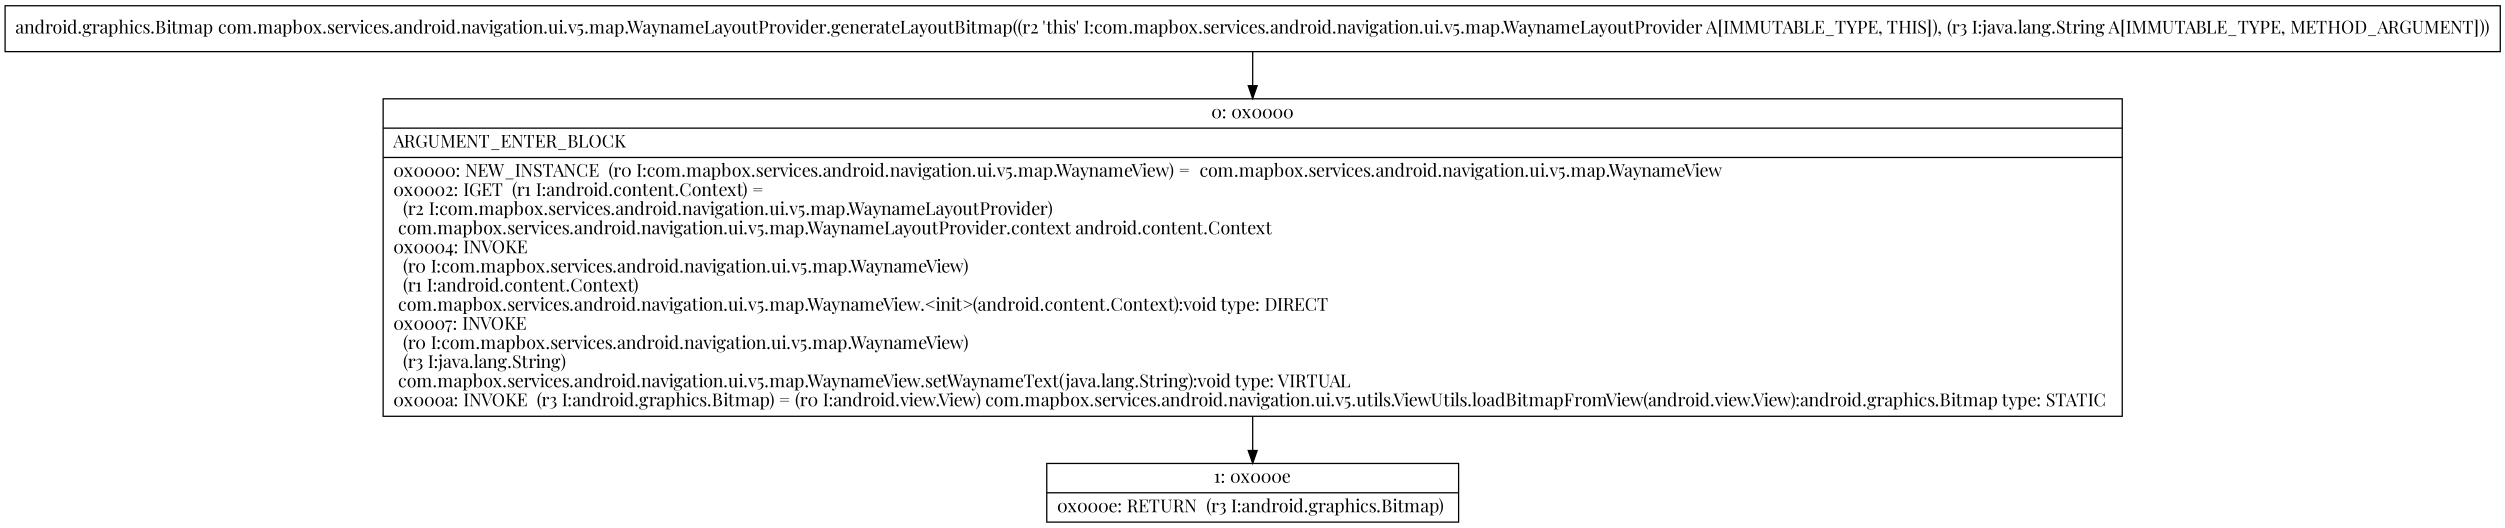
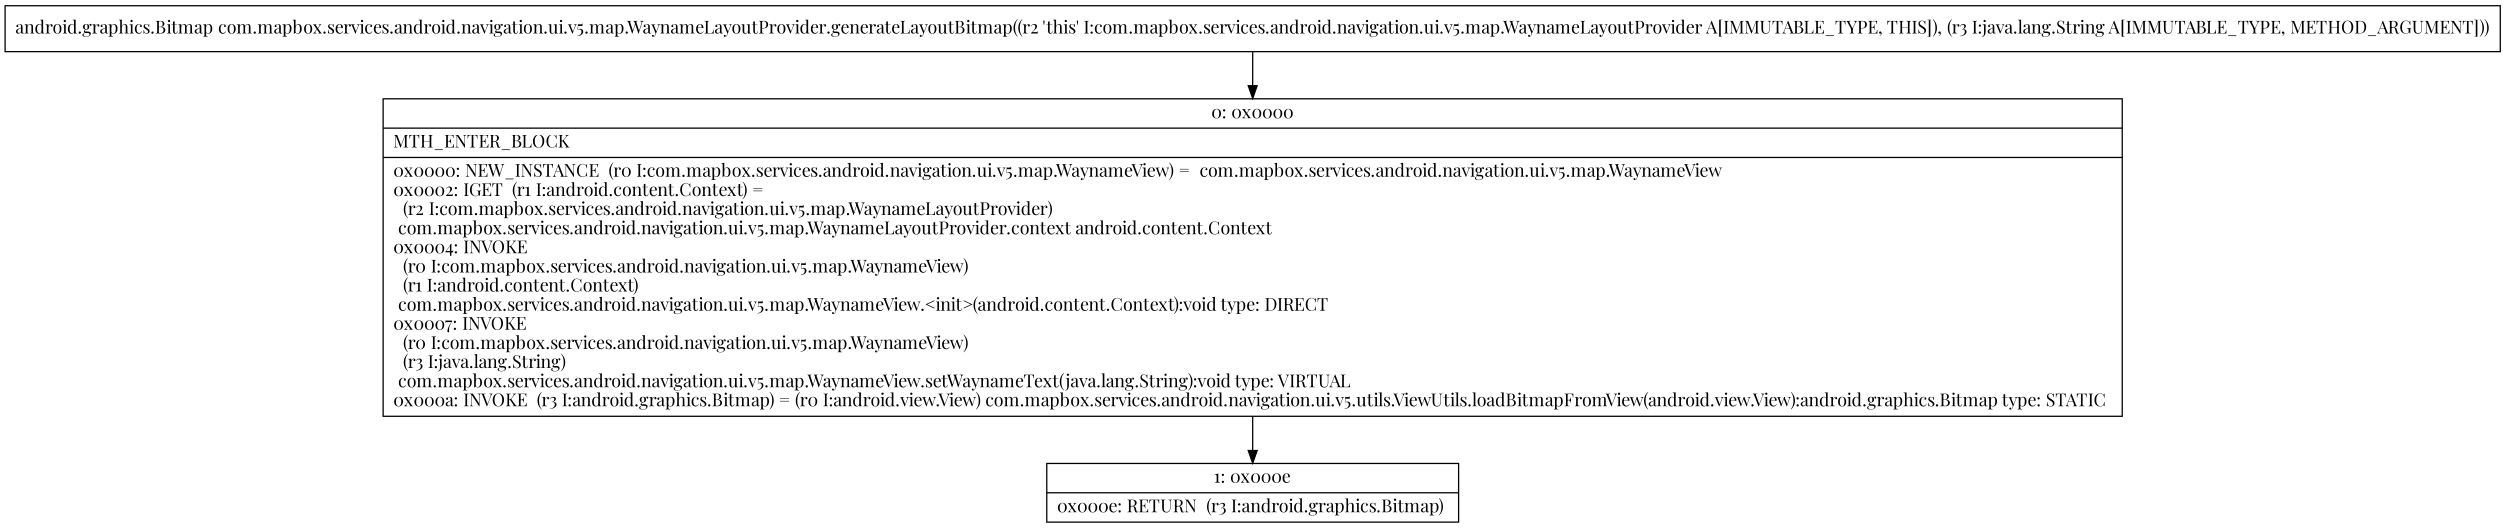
(510, 142) -> (482, 142)
